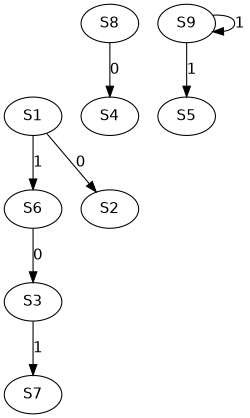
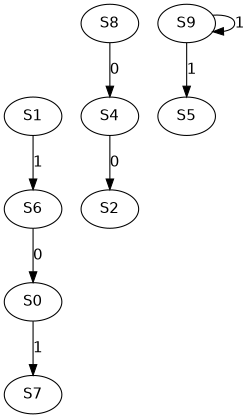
(68, 159) -> (110, 157)
(33, 302) -> (33, 302)
